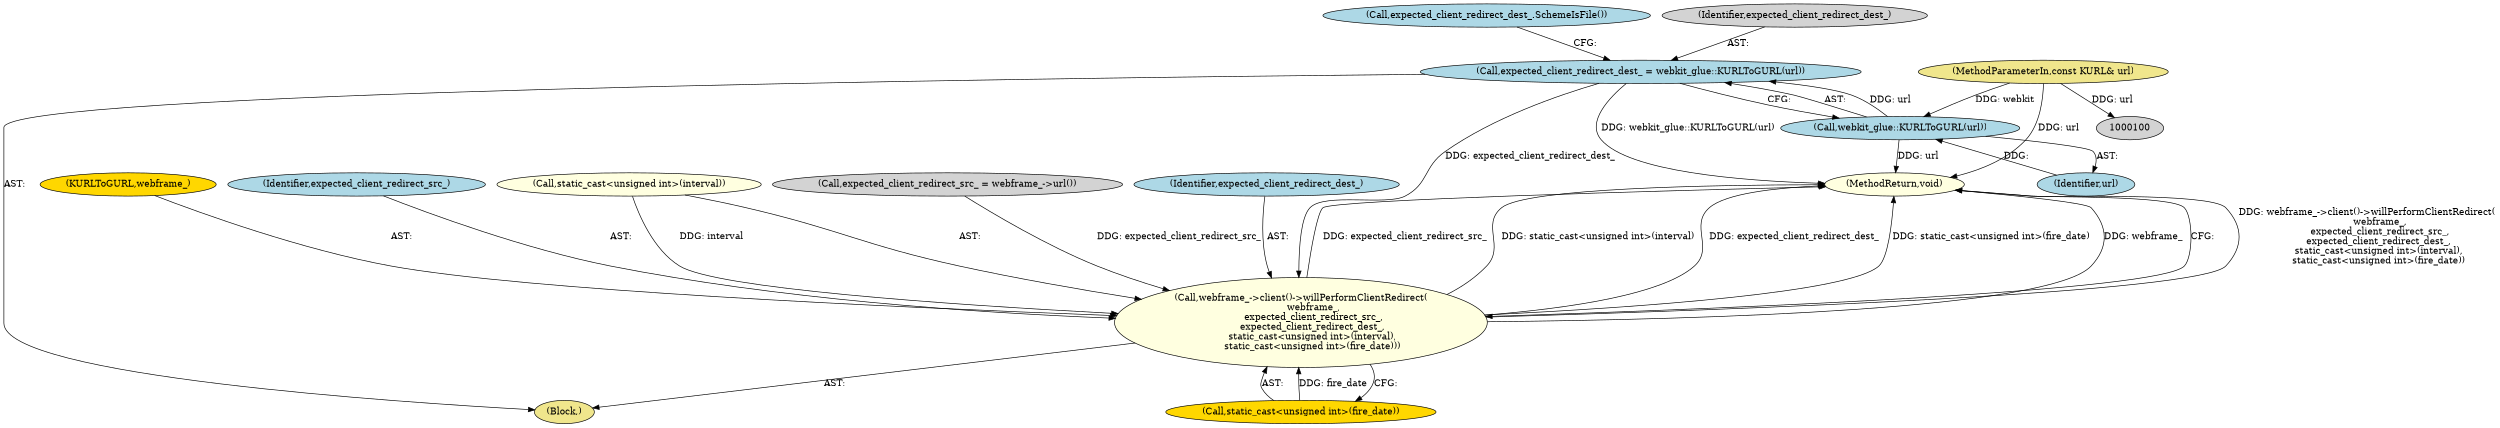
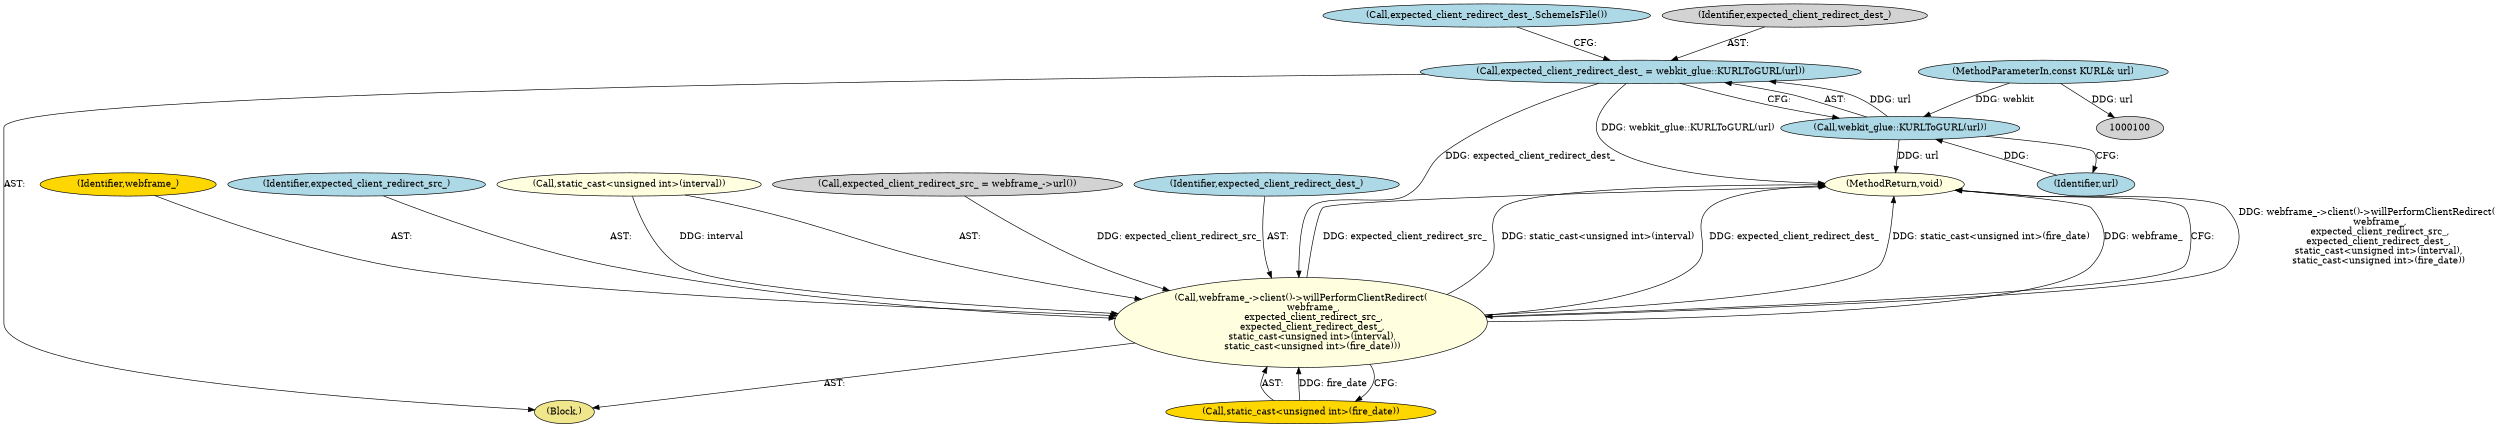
(2043, 72) -> (2043, 72)
(2019, 146) -> none
(2109, 156) -> (2109, 156)
(128, 184) -> (128, 184)
